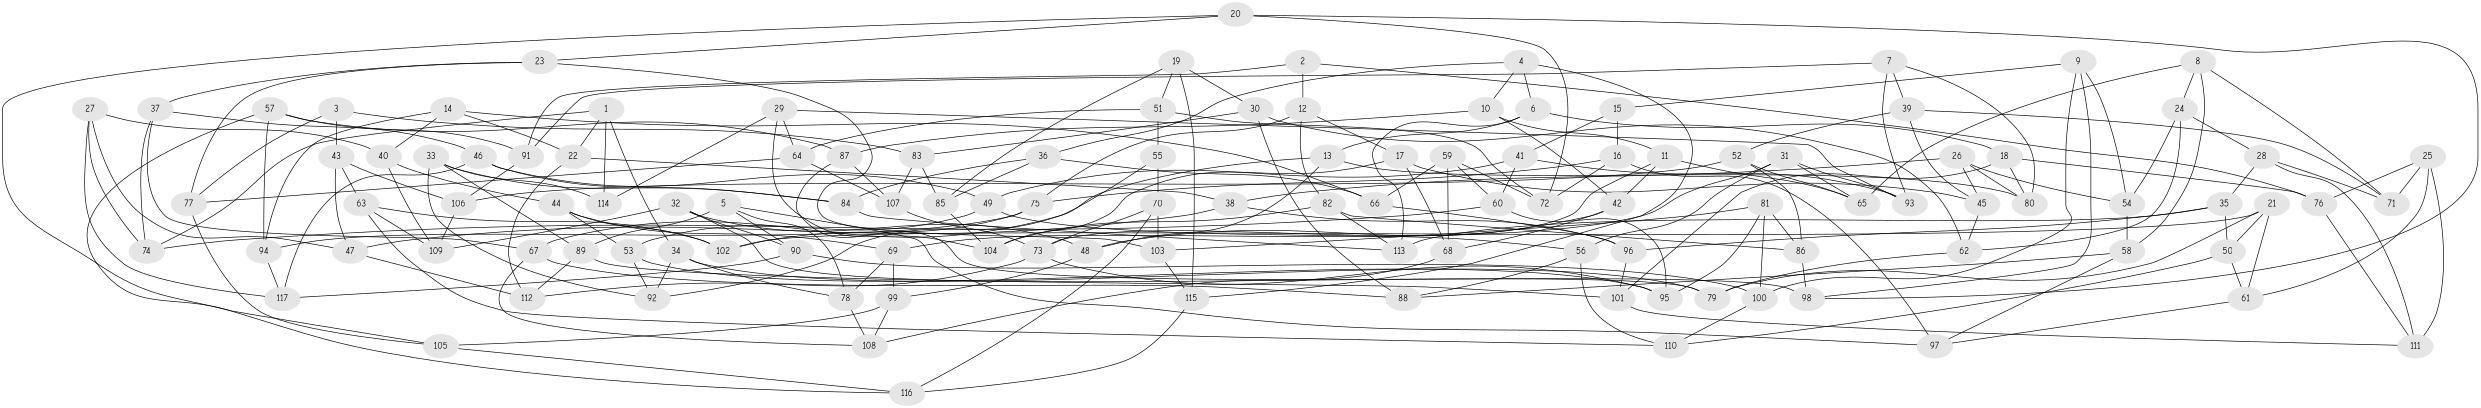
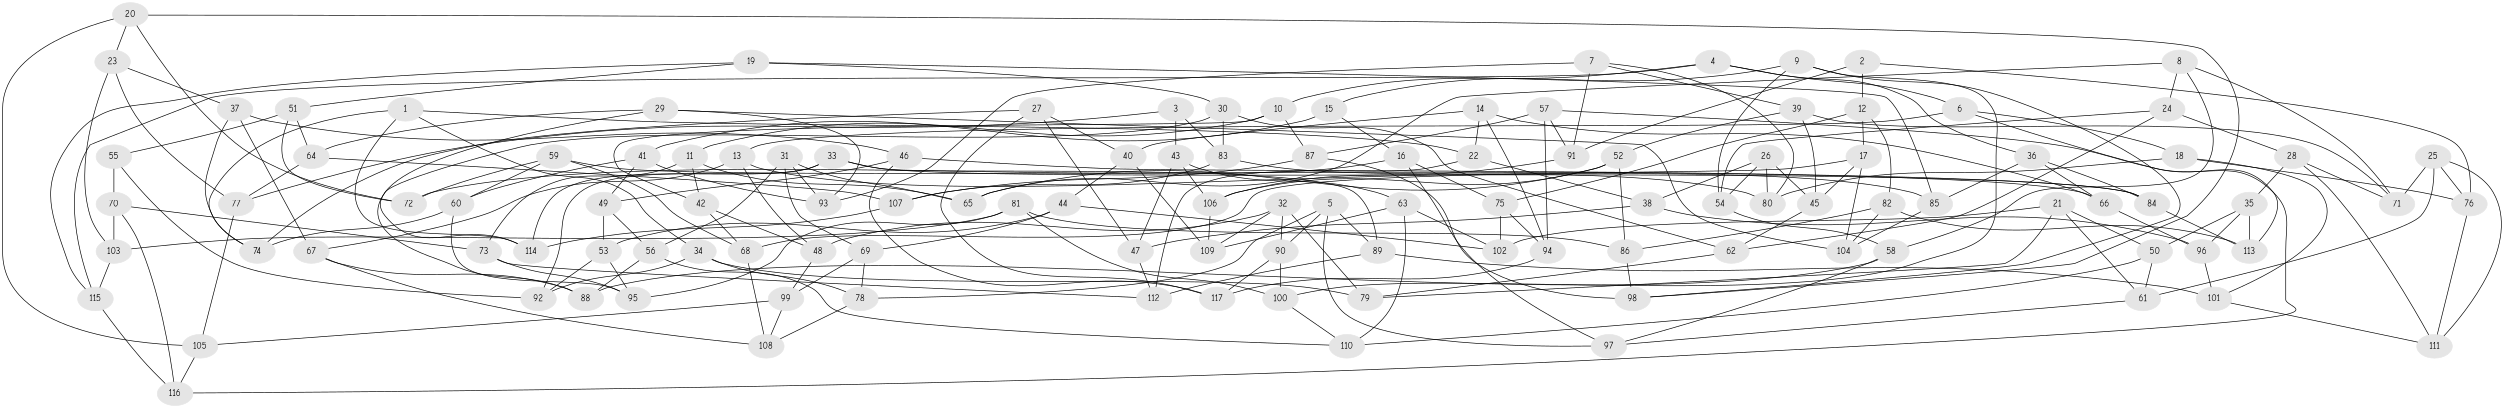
(966, 228) -> (647, 231)
